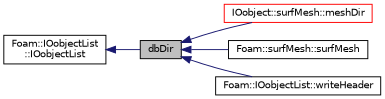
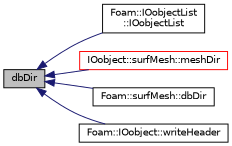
(128, 50) -> (73, 46)
(298, 50) -> (154, 97)
(298, 86) -> (154, 133)
